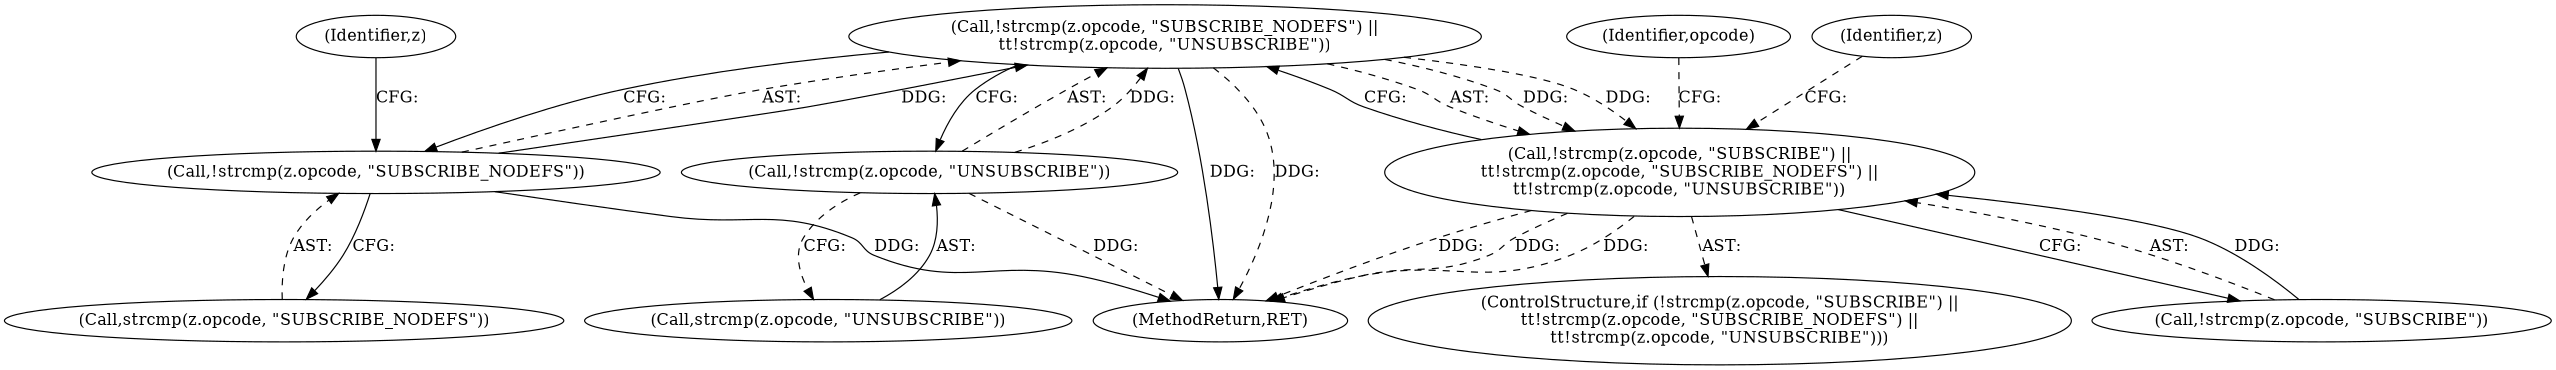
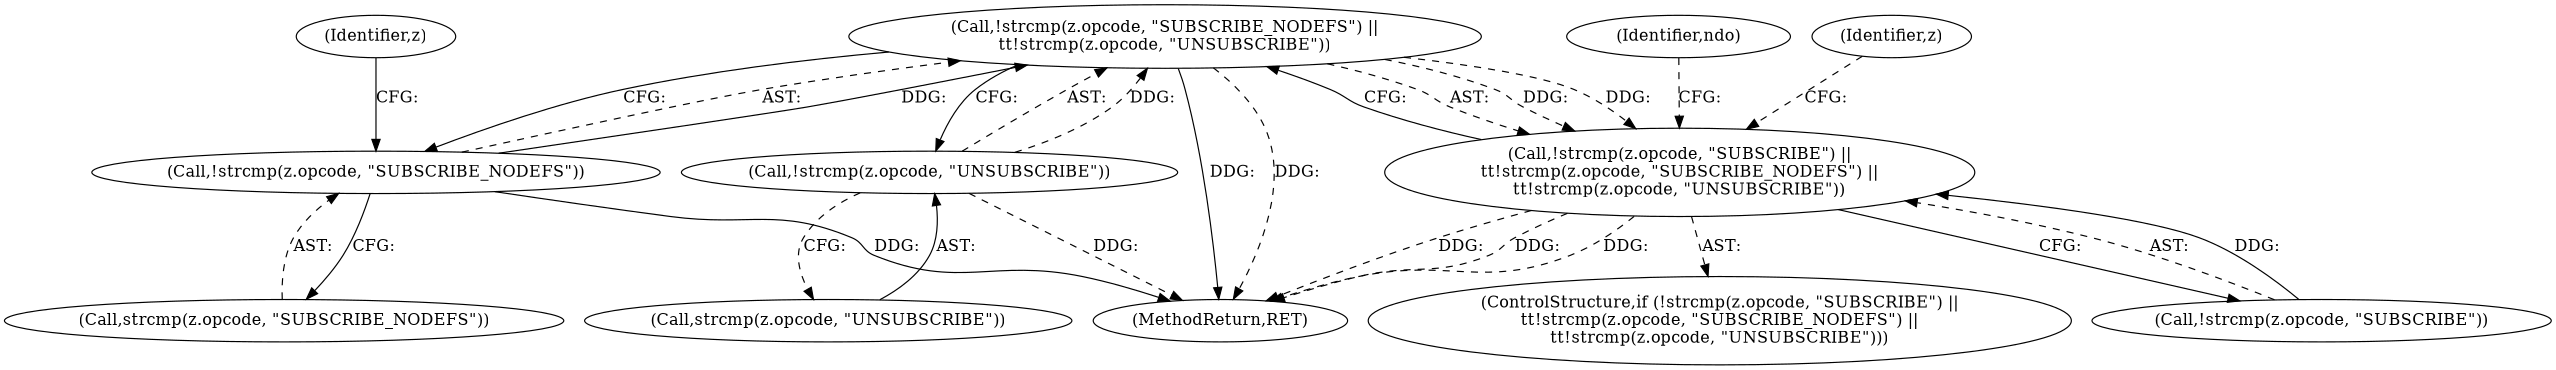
(1679, 37) -> (1679, 37)
